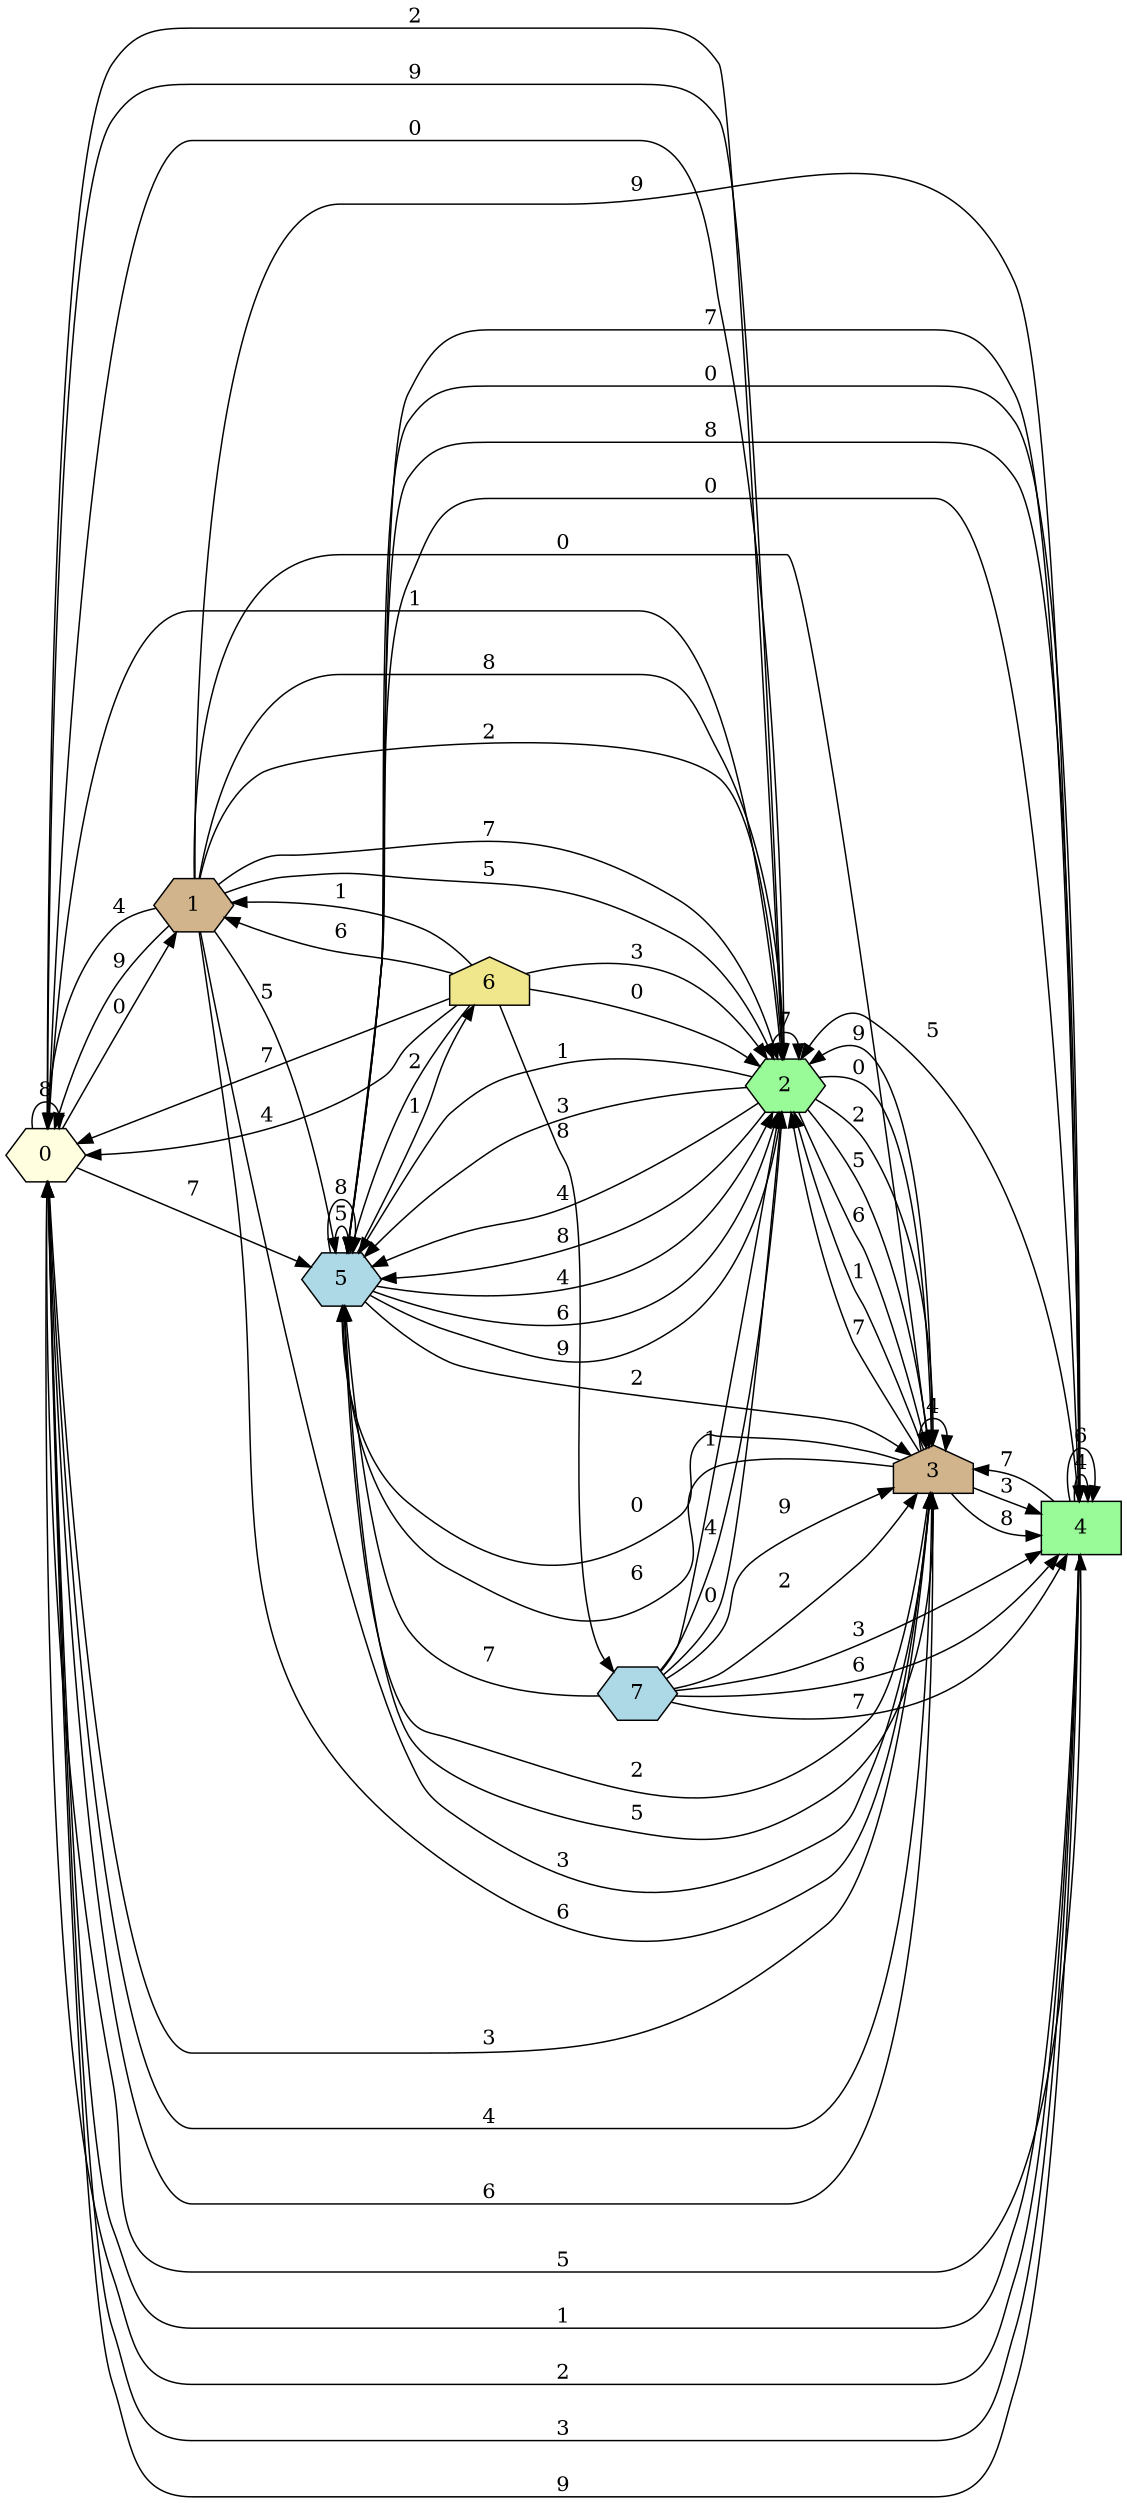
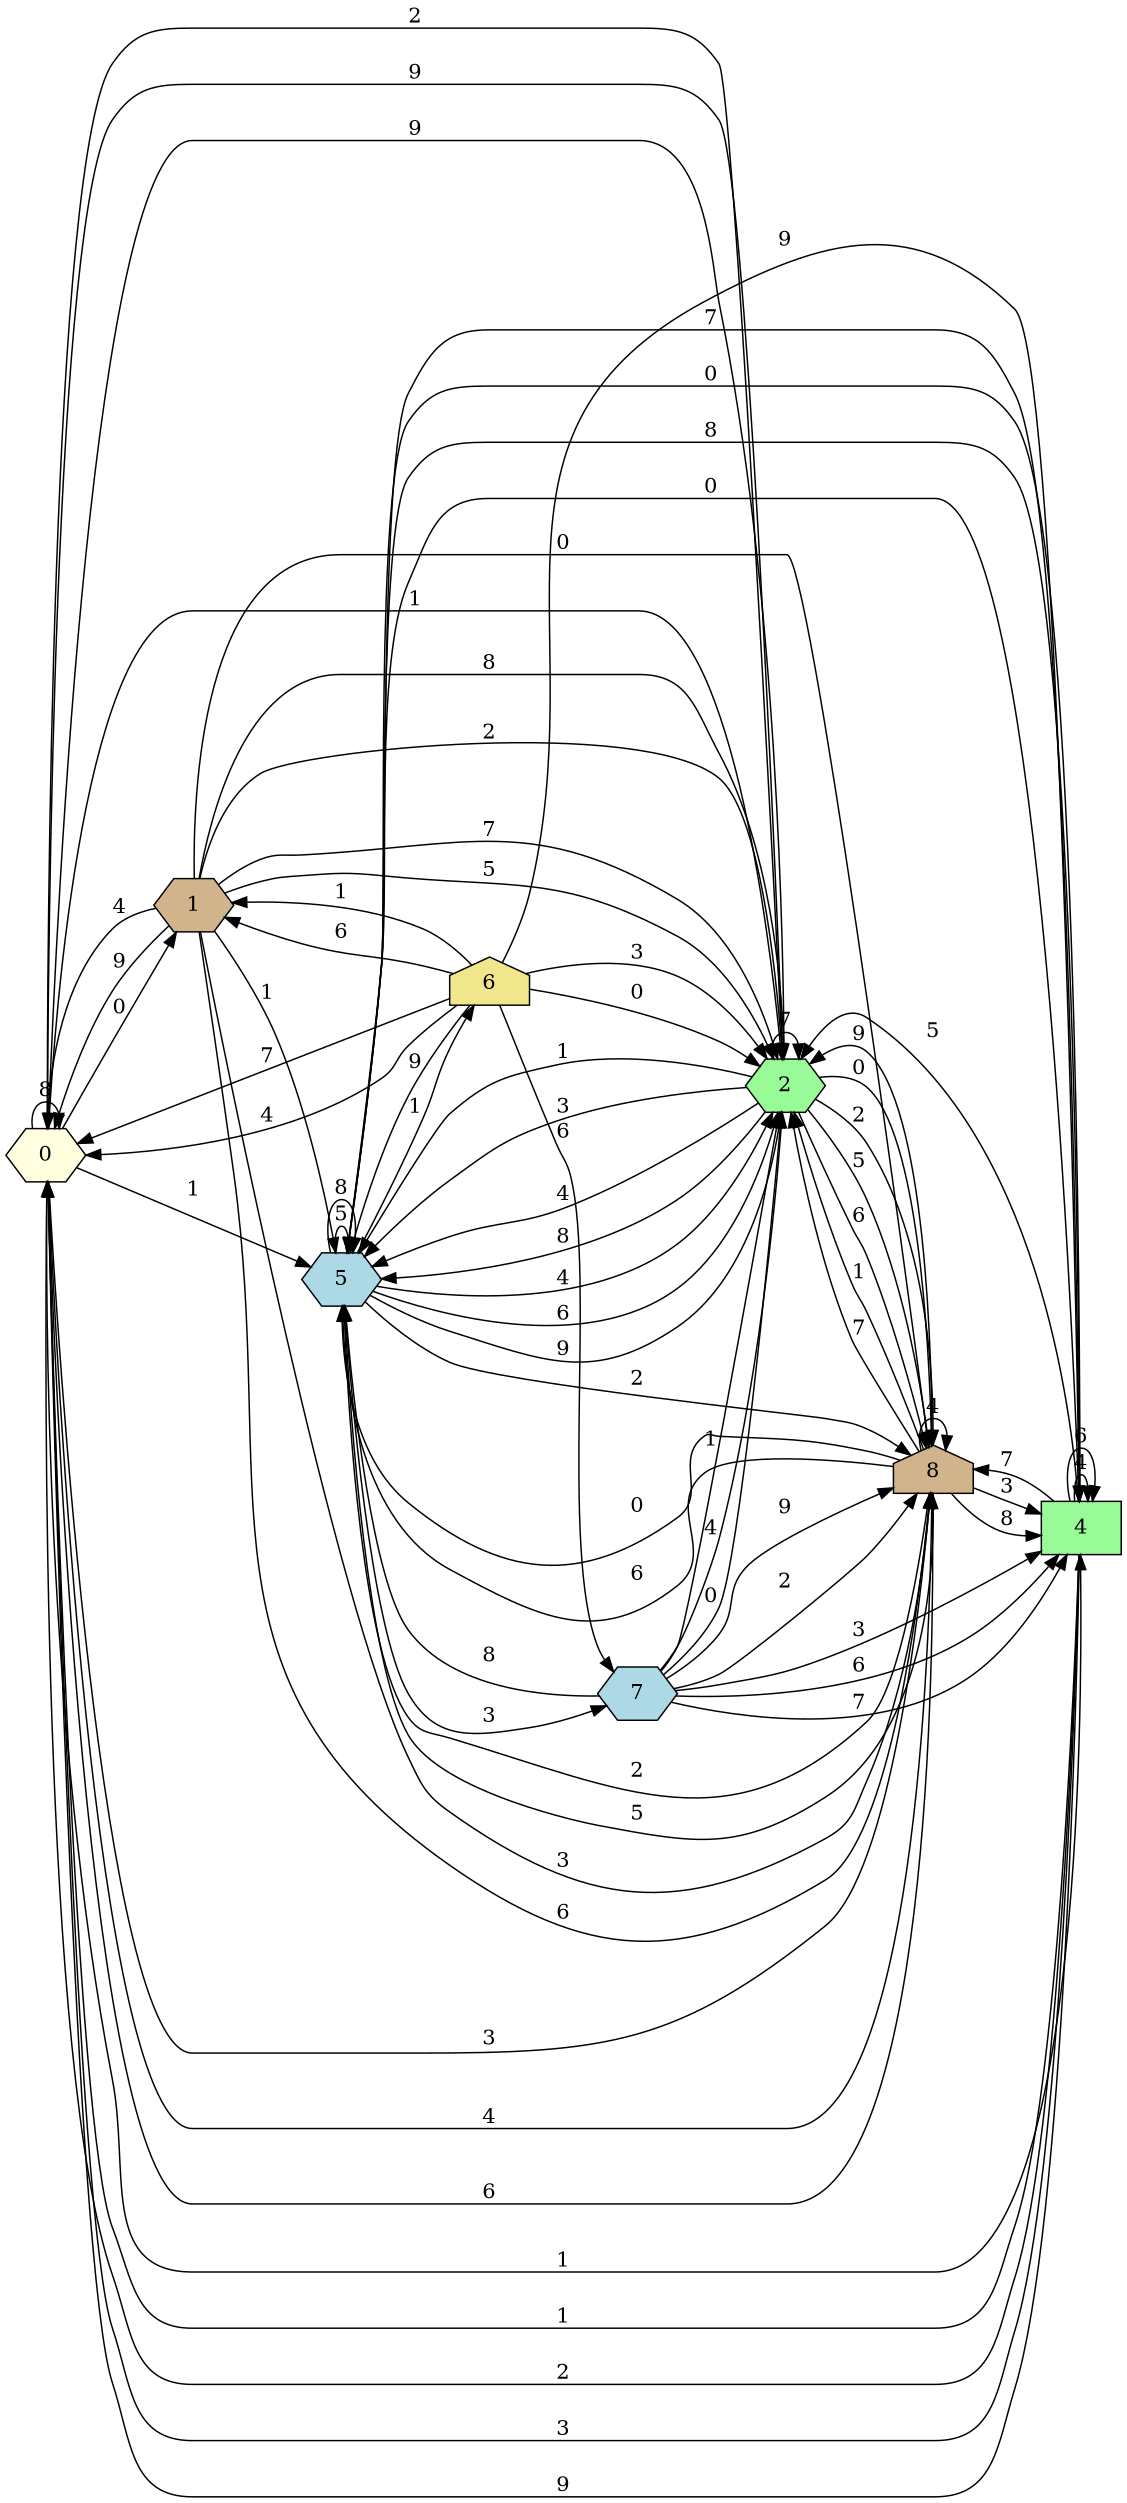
(416, 129) -> (416, 129)
(941, 194) -> (1030, 364)
(268, 993) -> (268, 993)
(416, 1063) -> (416, 1063)
(564, 1132) -> (564, 1132)
(194, 1190) -> (194, 1190)
(933, 1472) -> (933, 1472)
none -> (387, 1631)
(490, 1656) -> (490, 1656)
(564, 2261) -> (564, 2261)
